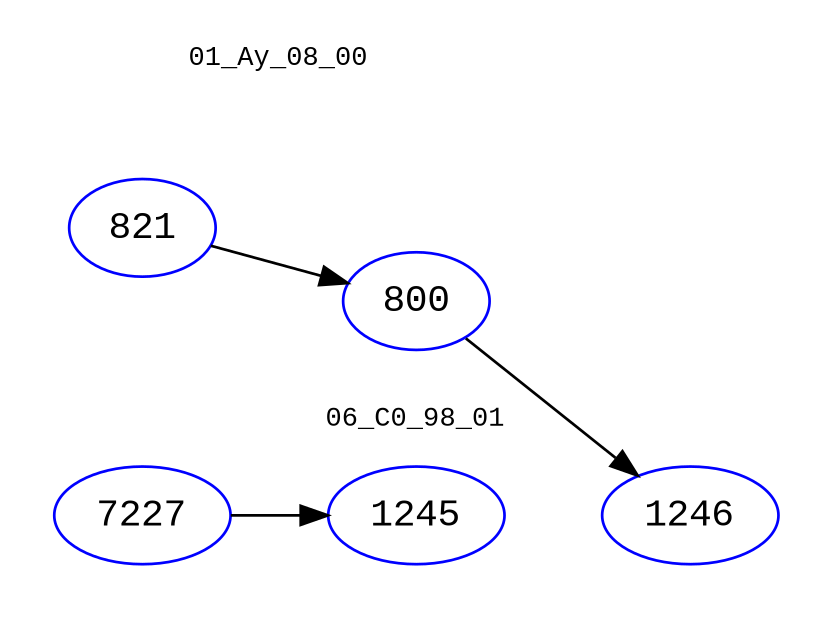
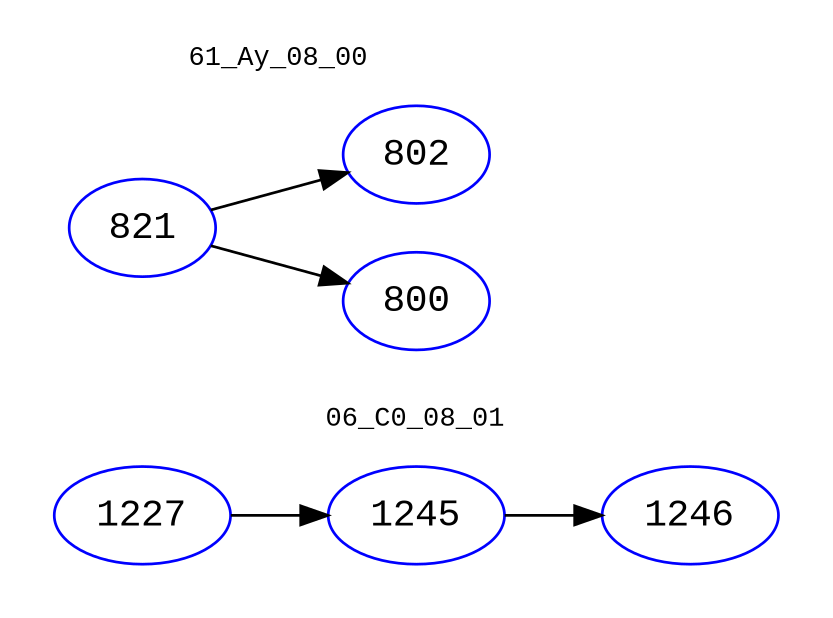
(279, 58) -> (279, 58)
none -> (416, 155)
(556, 410) -> (539, 515)
(416, 419) -> (416, 419)
(142, 515) -> (142, 515)
